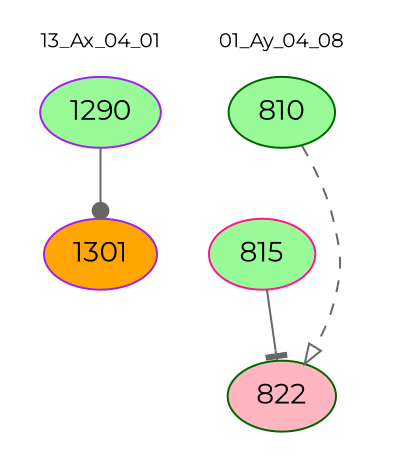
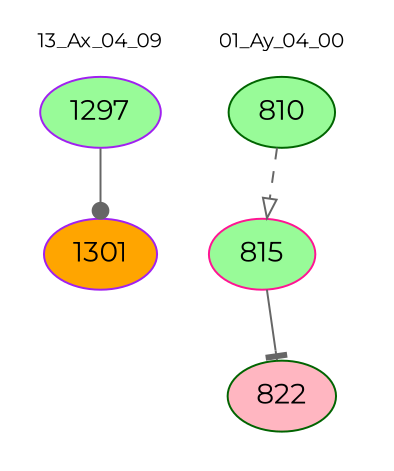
(101, 42) -> (101, 42)
(282, 42) -> (282, 42)
(101, 112) -> (101, 112)
(338, 245) -> (273, 173)
